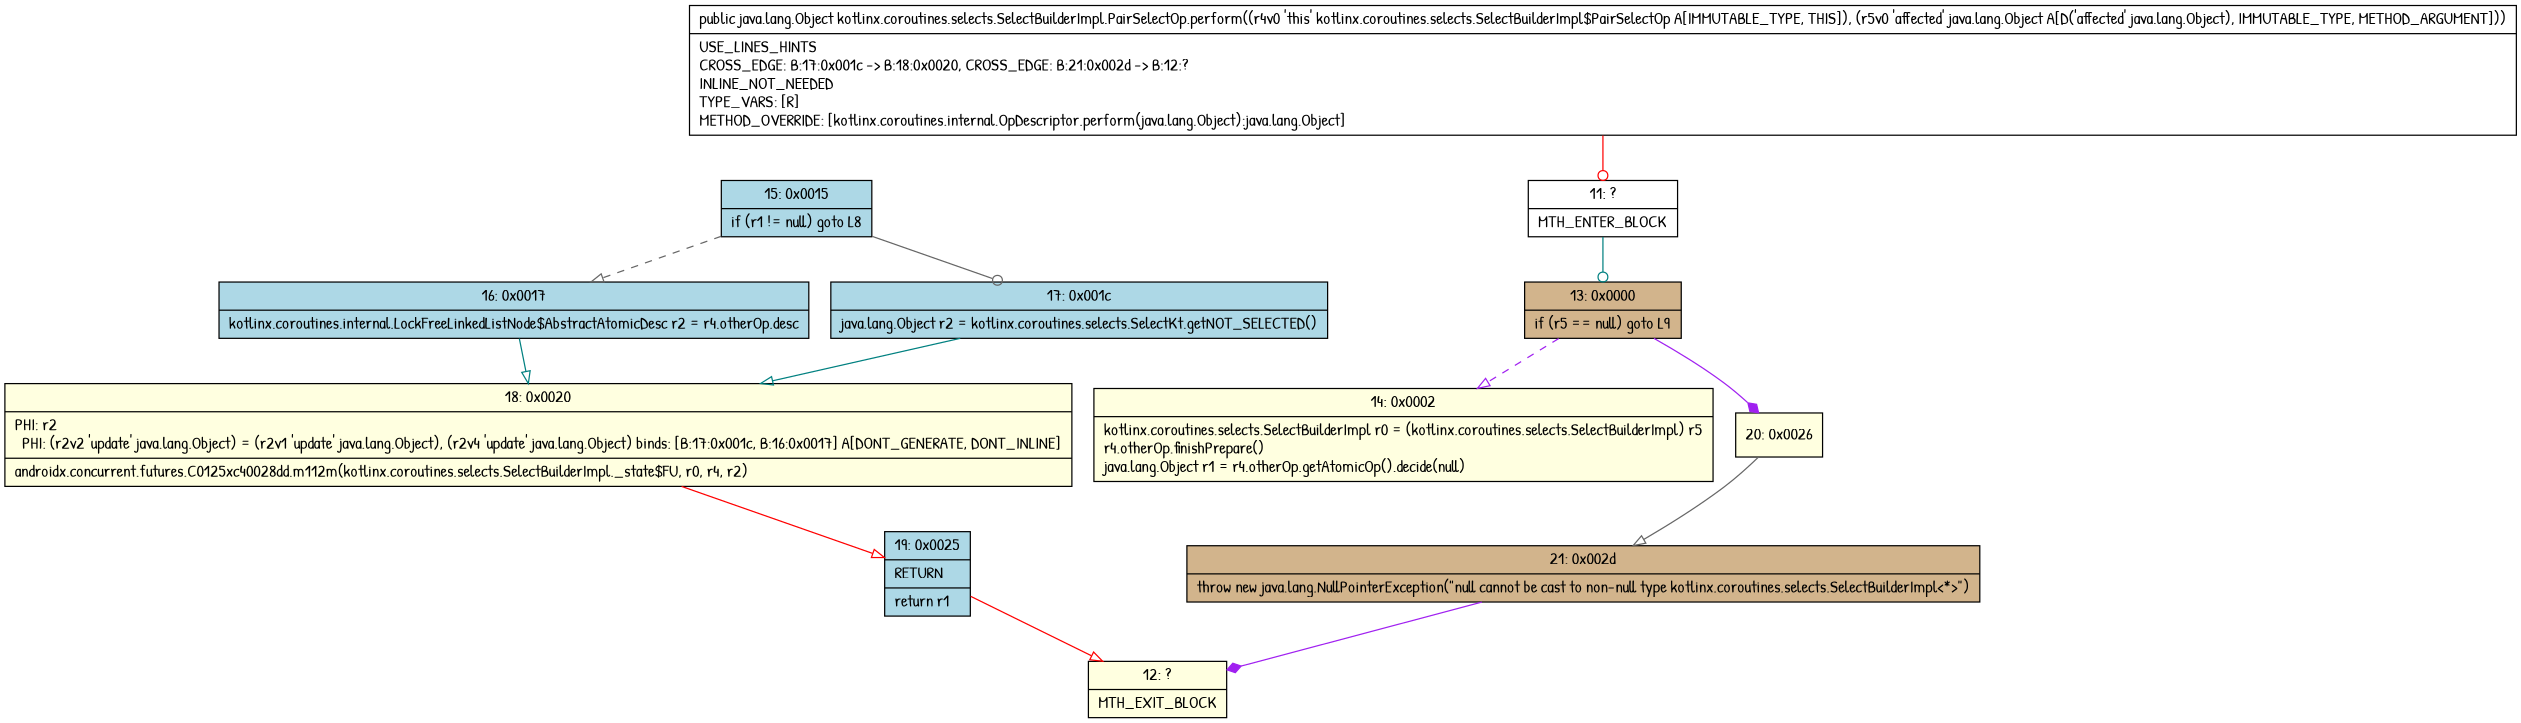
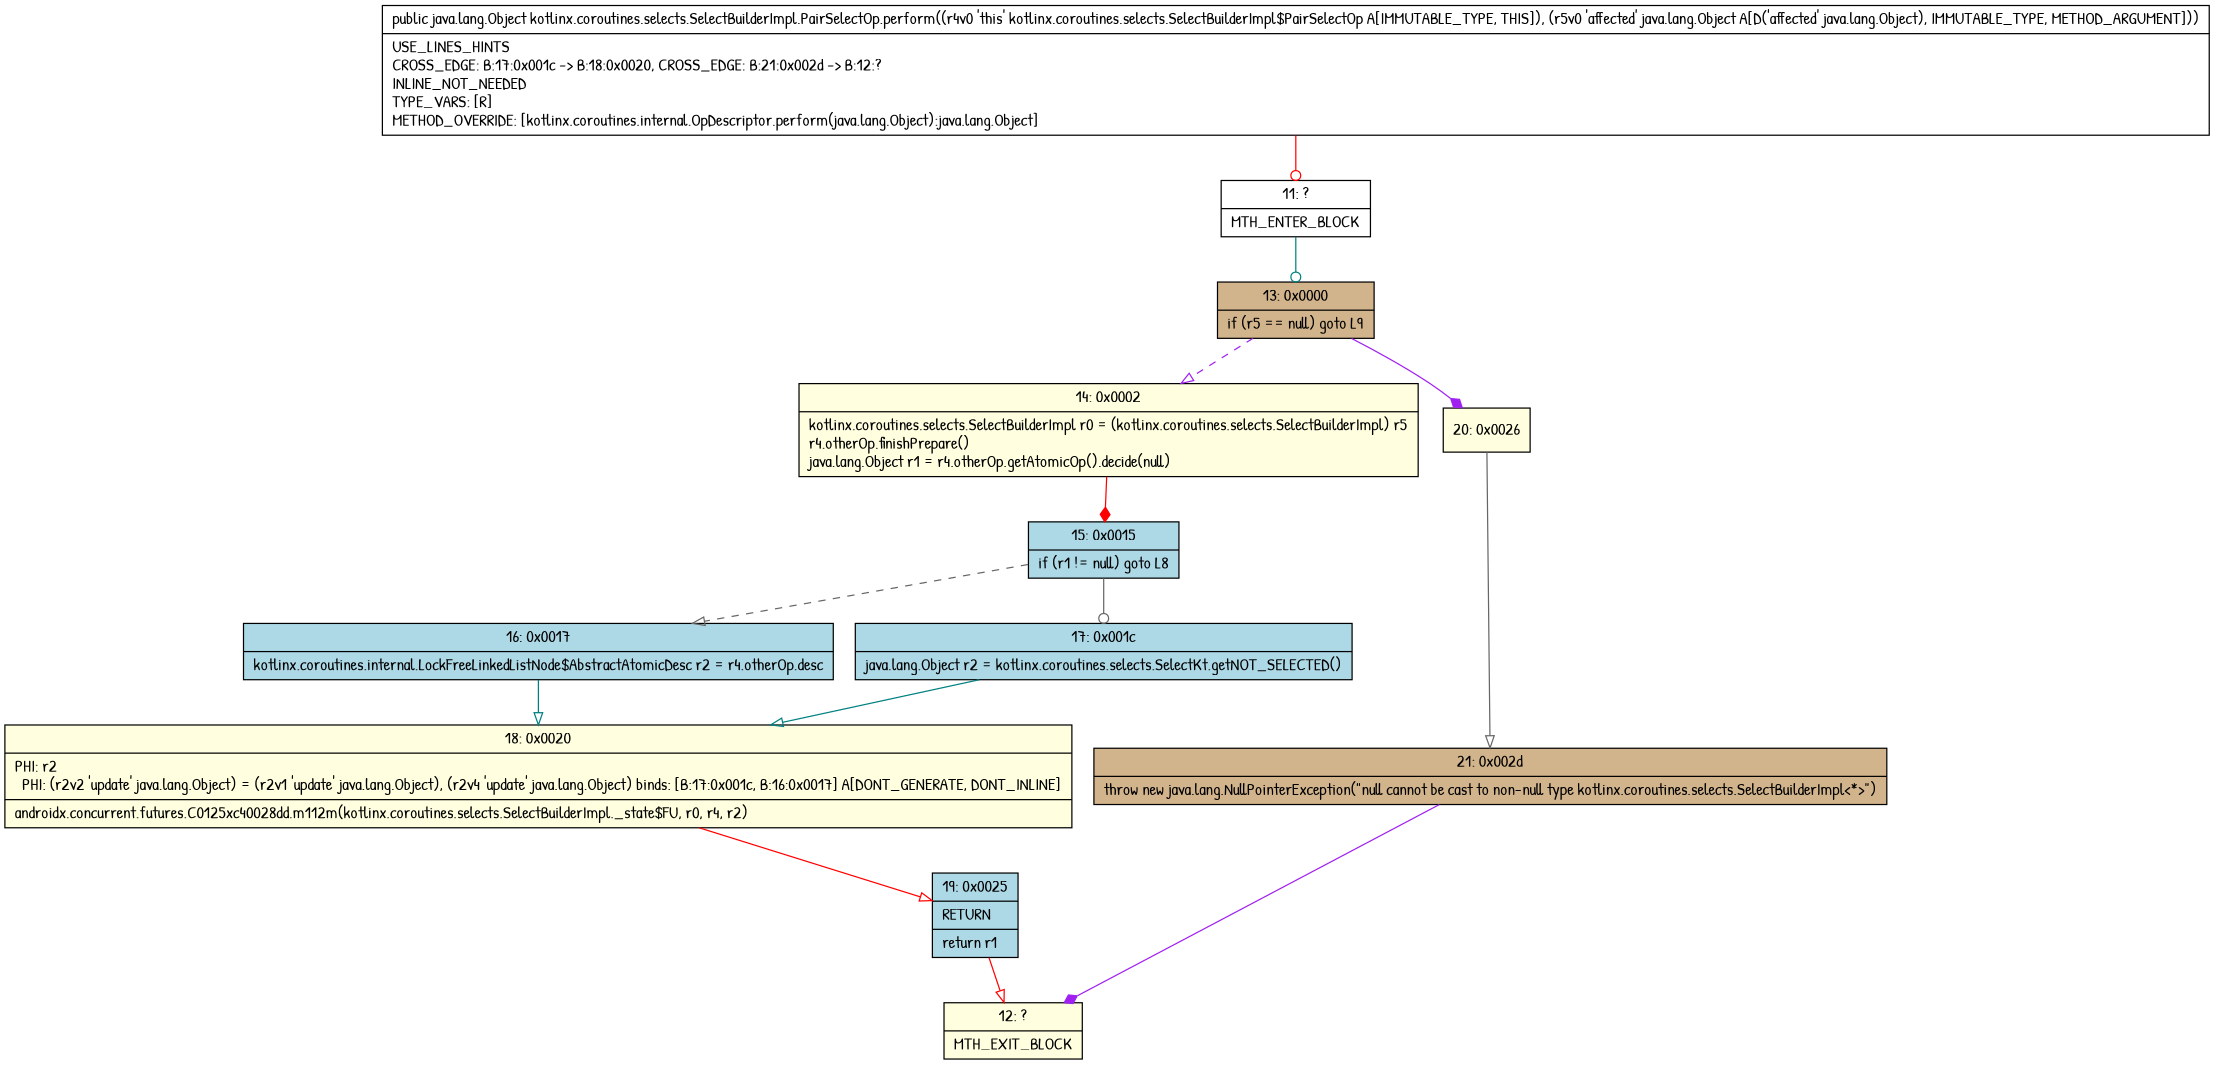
none -> (1106, 492)
